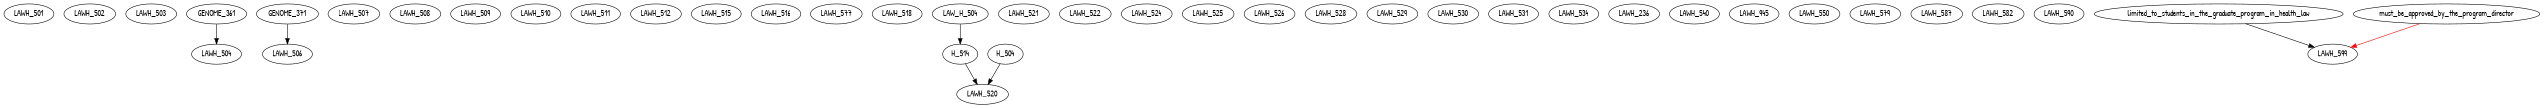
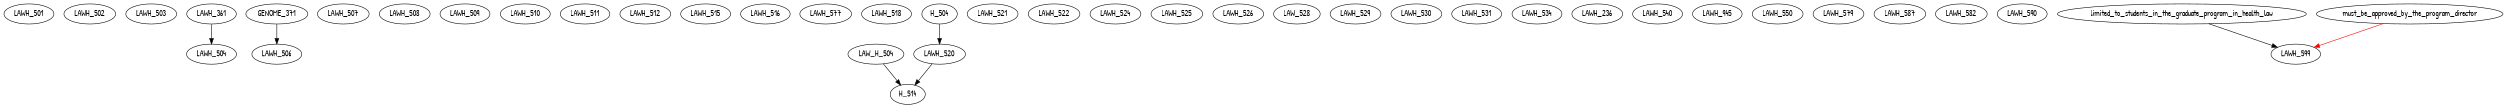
(217, 14) -> (212, 14)
(1331, 14) -> (1297, 14)
(970, 72) -> (925, 72)
